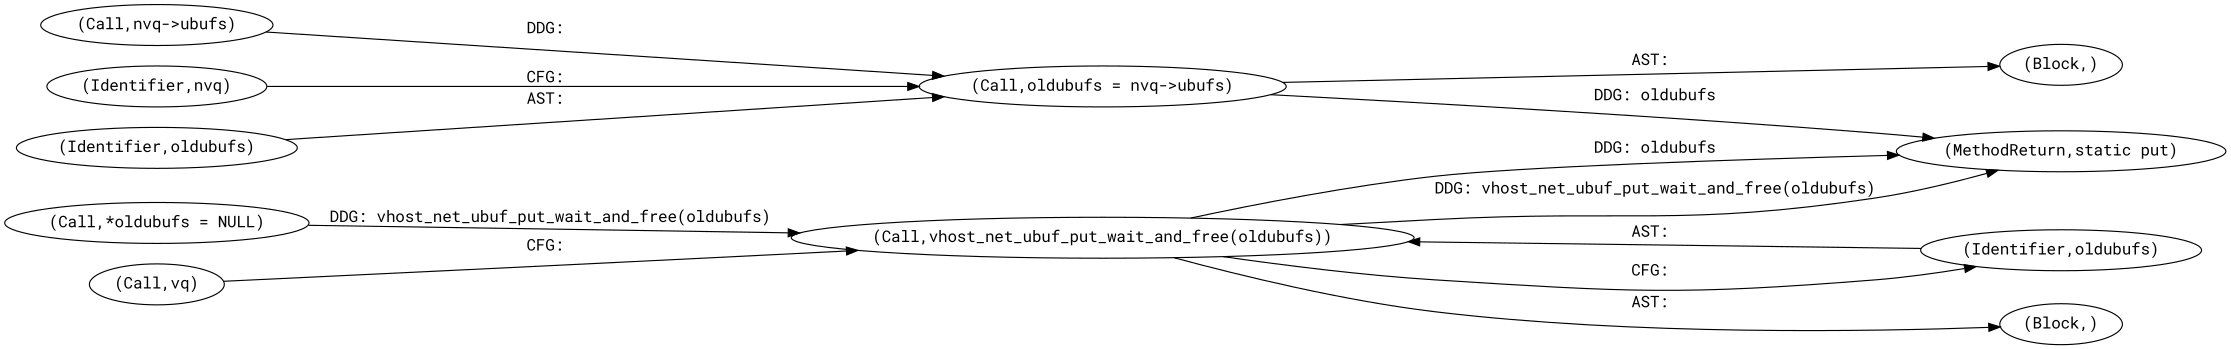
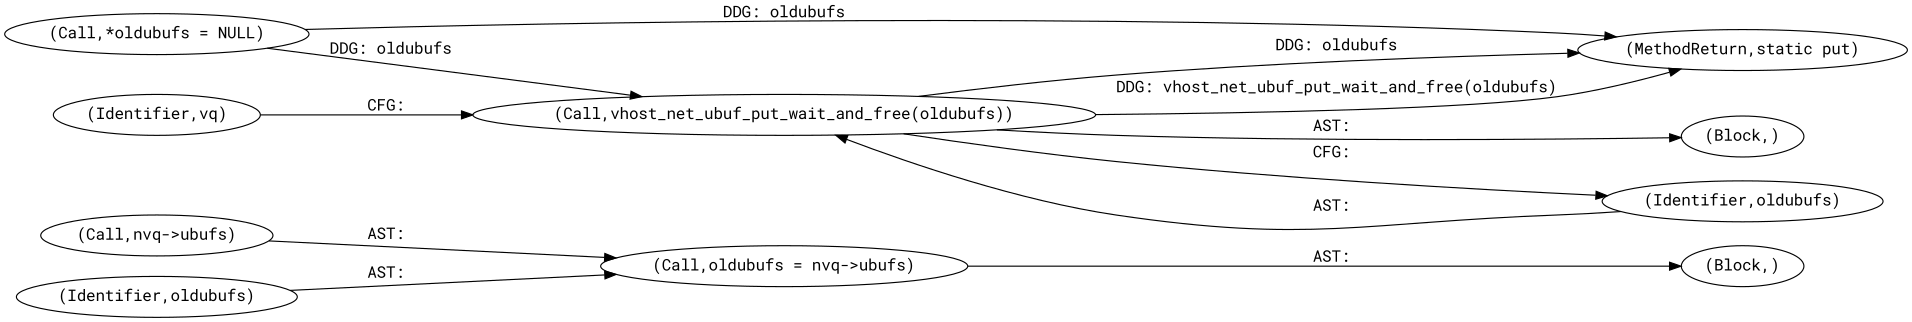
(550, 29) -> (391, 235)
(157, 86) -> none
(1597, 113) -> (955, 21)
(550, 218) -> (391, 49)
(157, 284) -> (157, 115)
